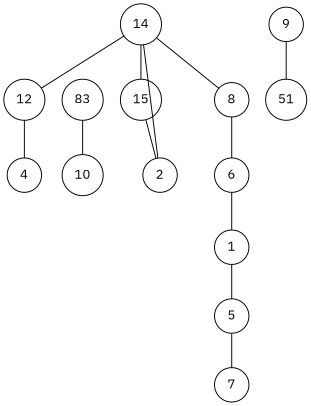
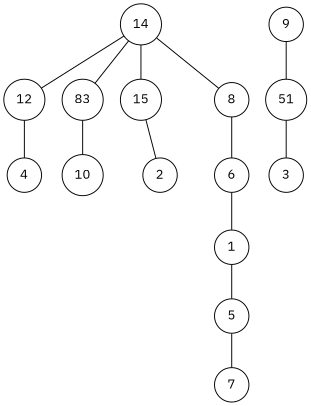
(151, 101) -> (112, 62)
none -> (286, 175)
